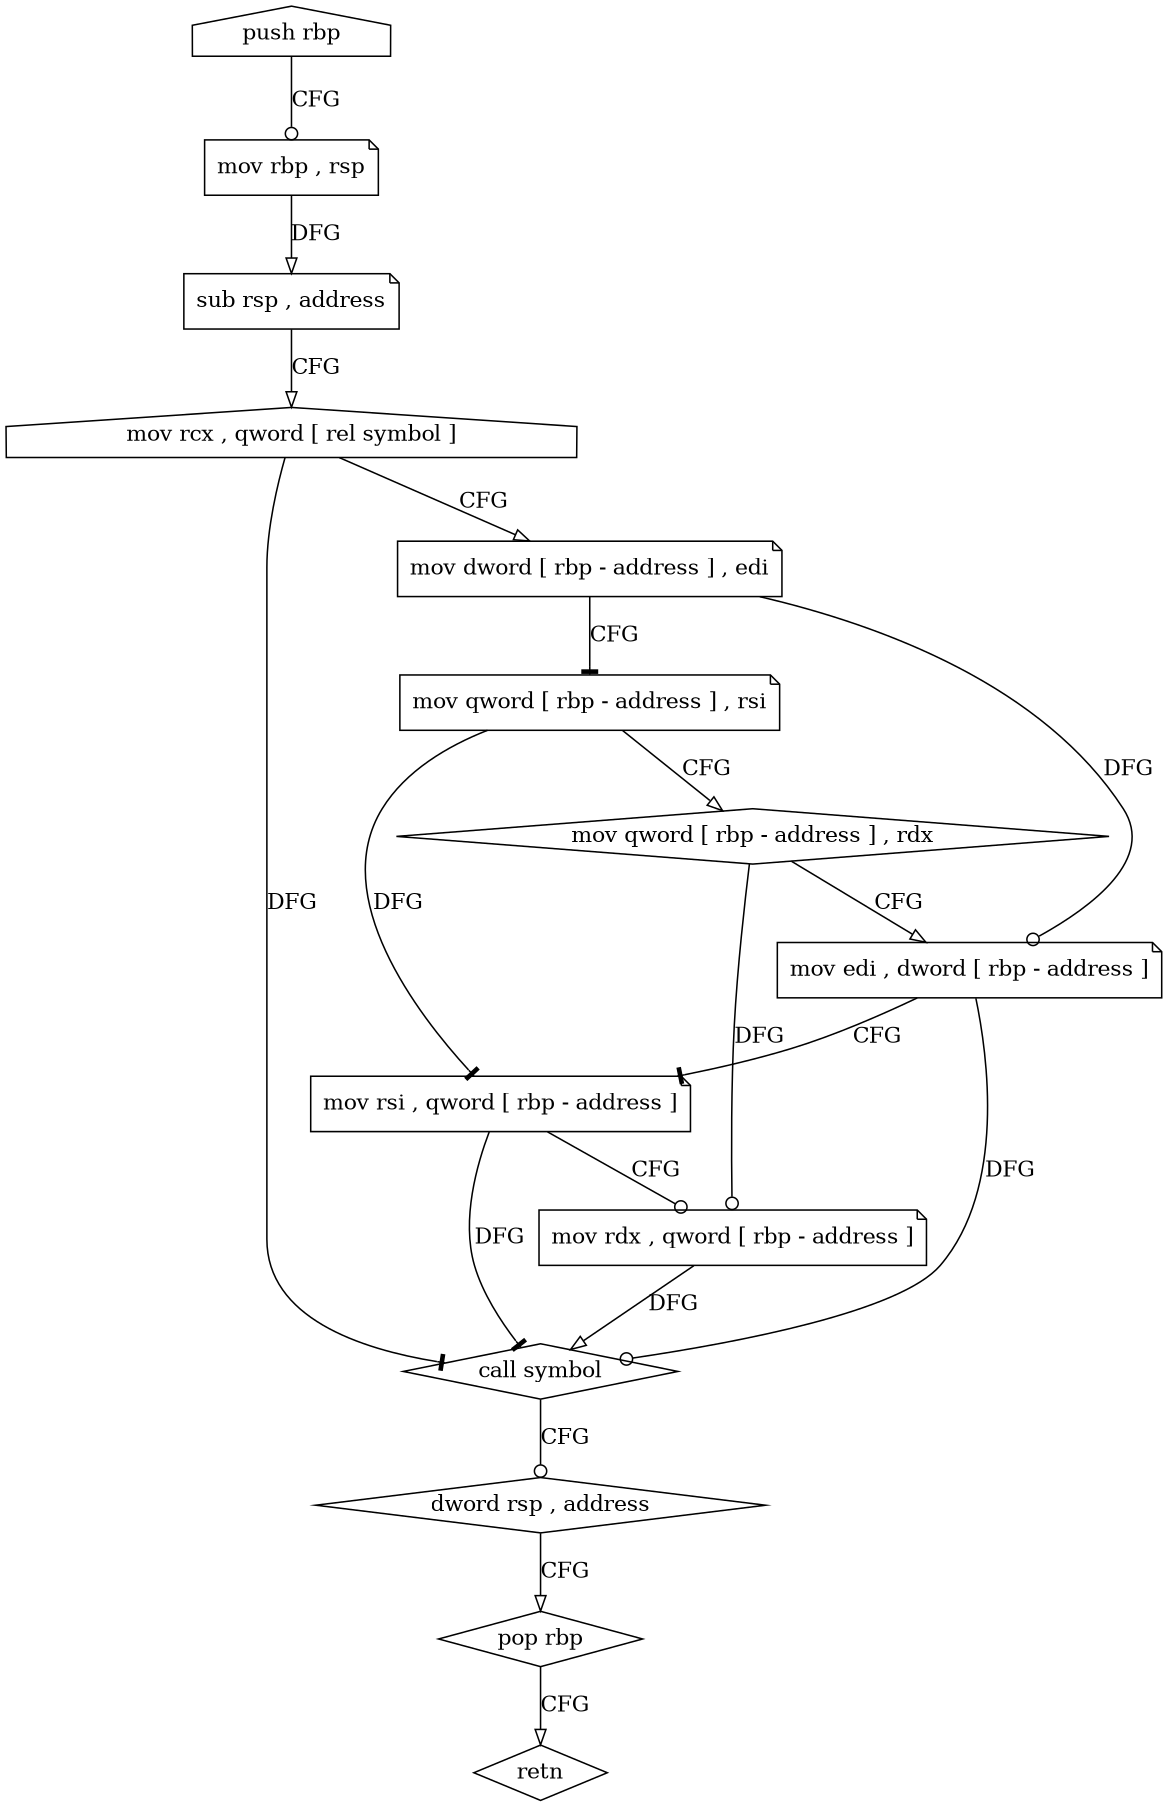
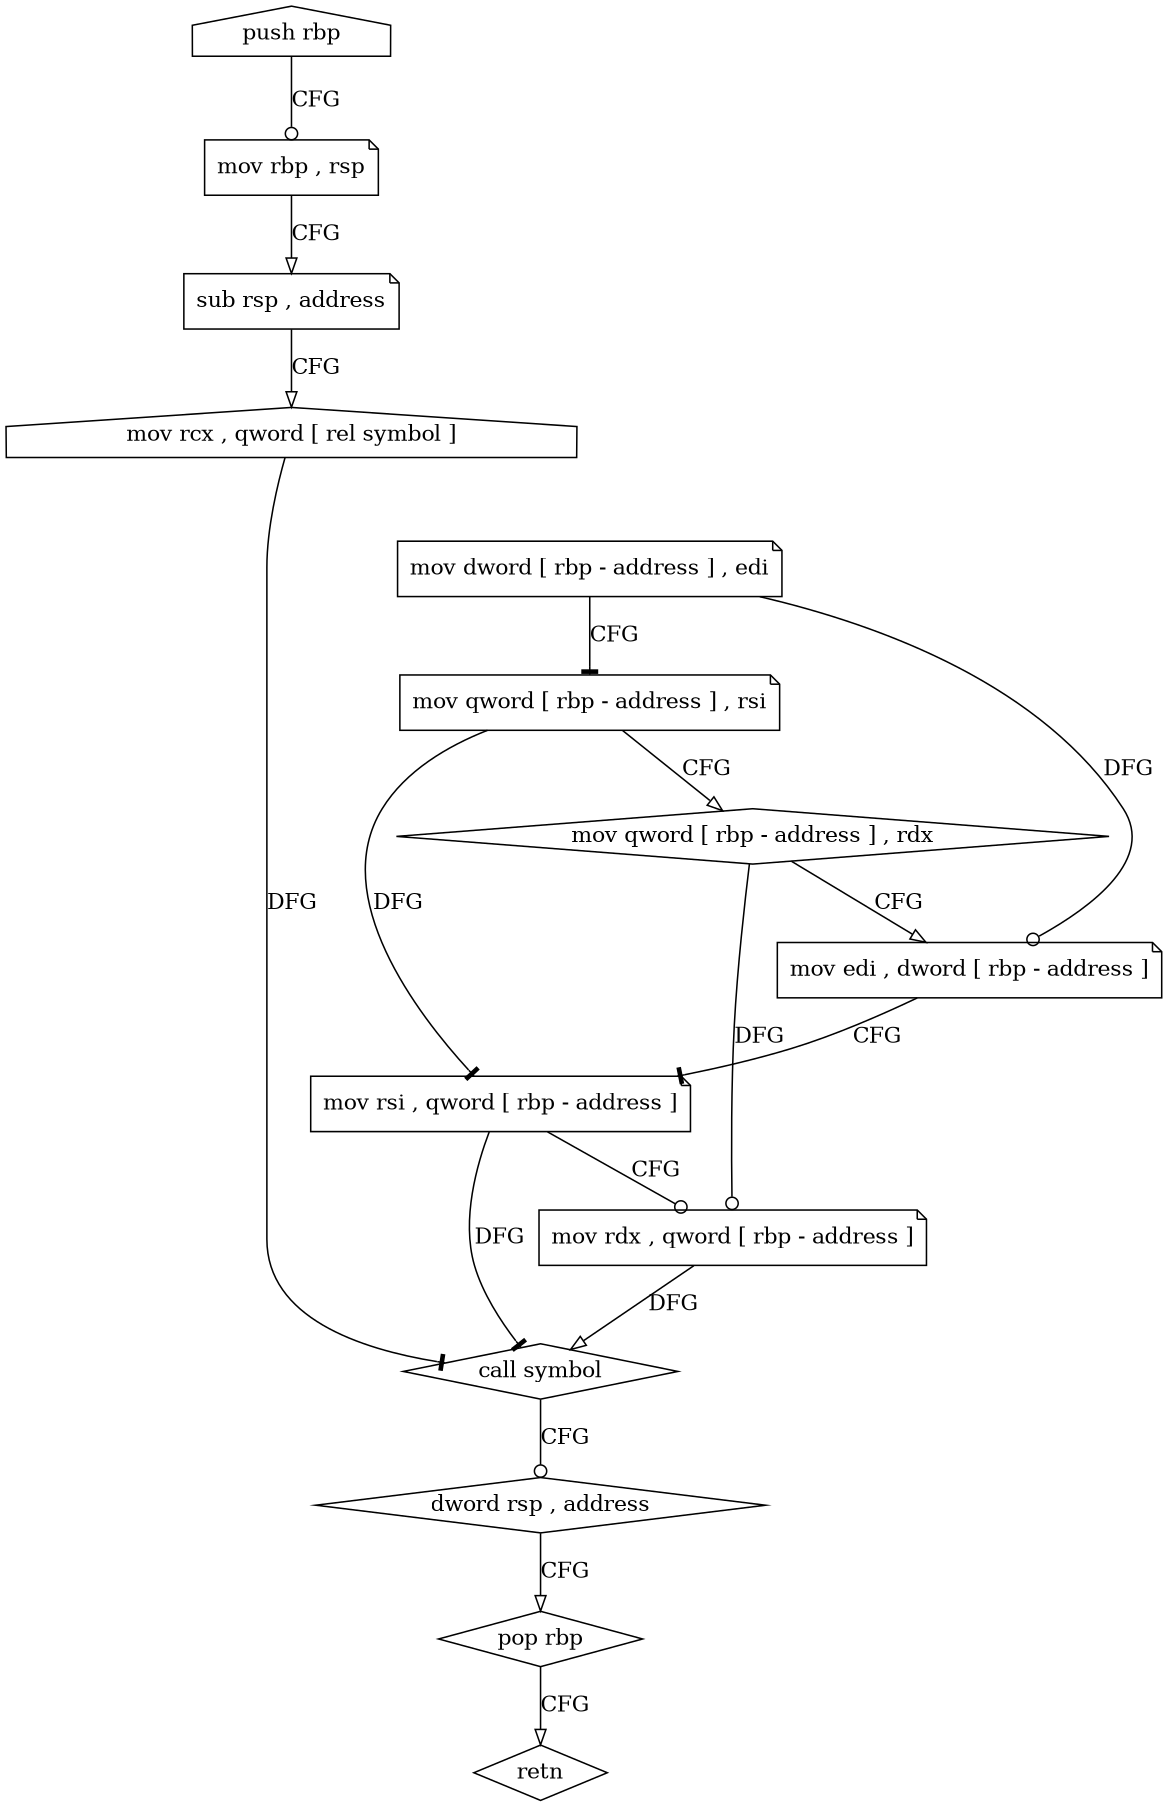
(316, 234) -> (316, 234)
(427, 496) -> none
(922, 1280) -> none
